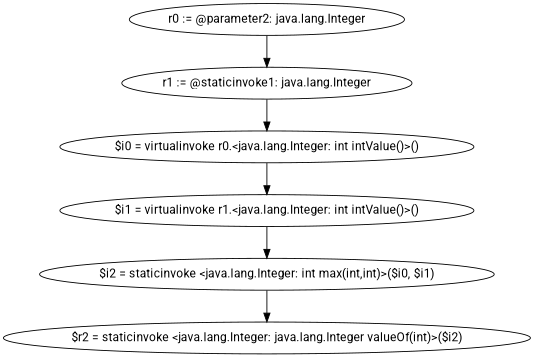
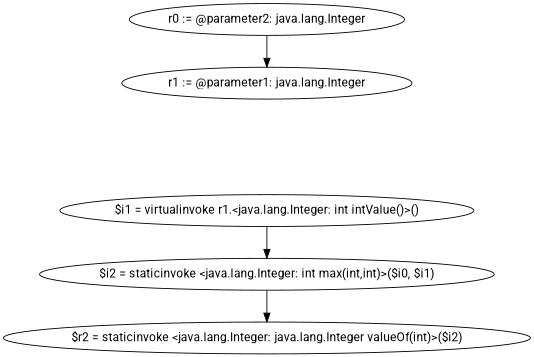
(267, 83) -> (267, 83)
(267, 147) -> none
